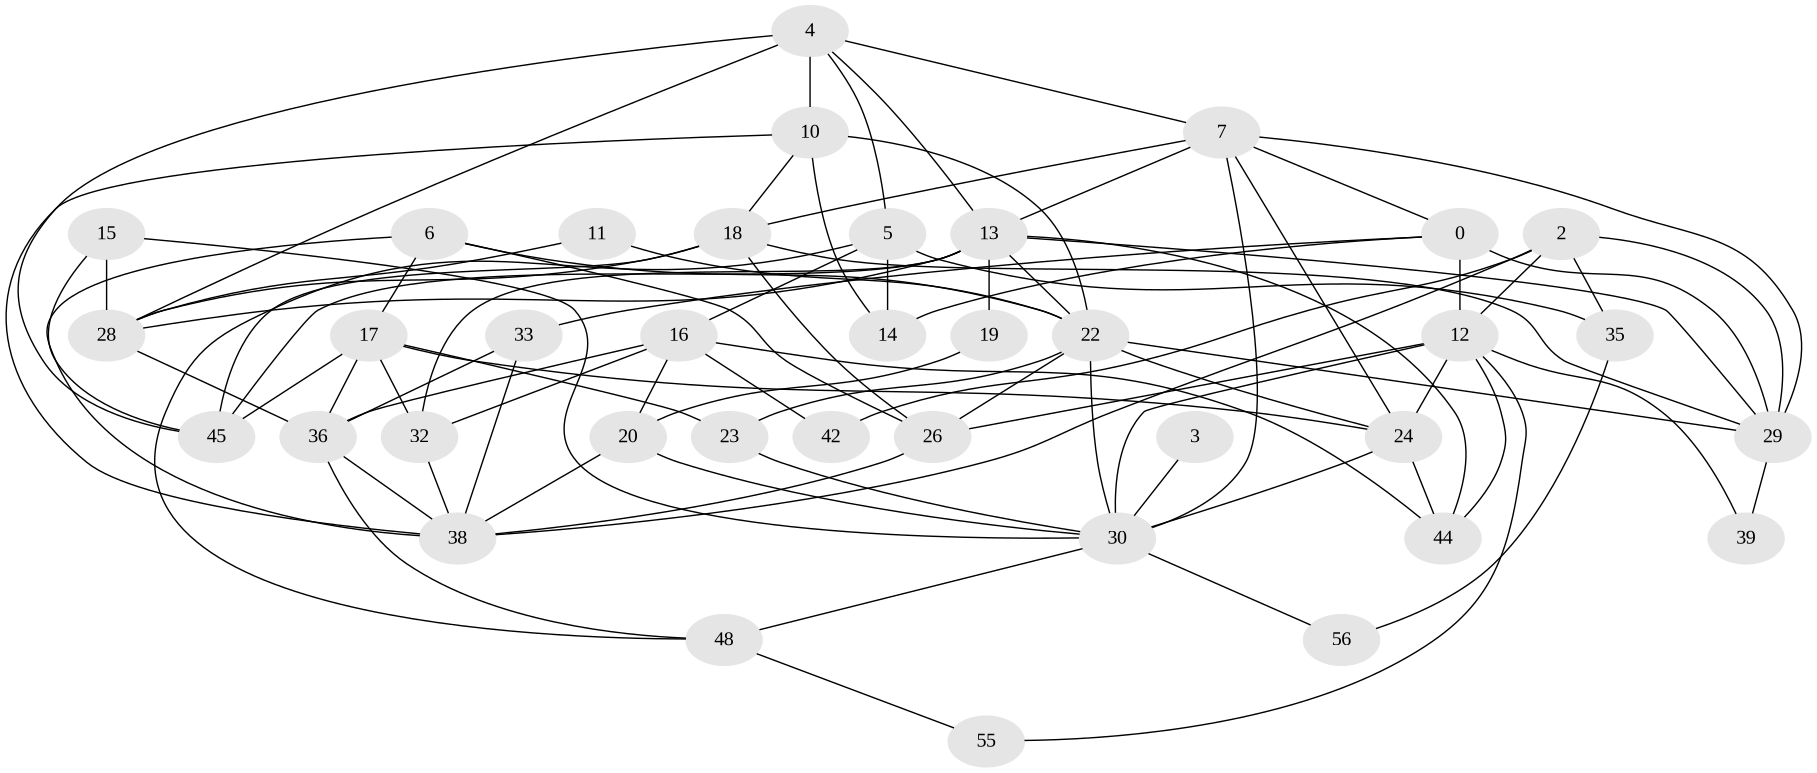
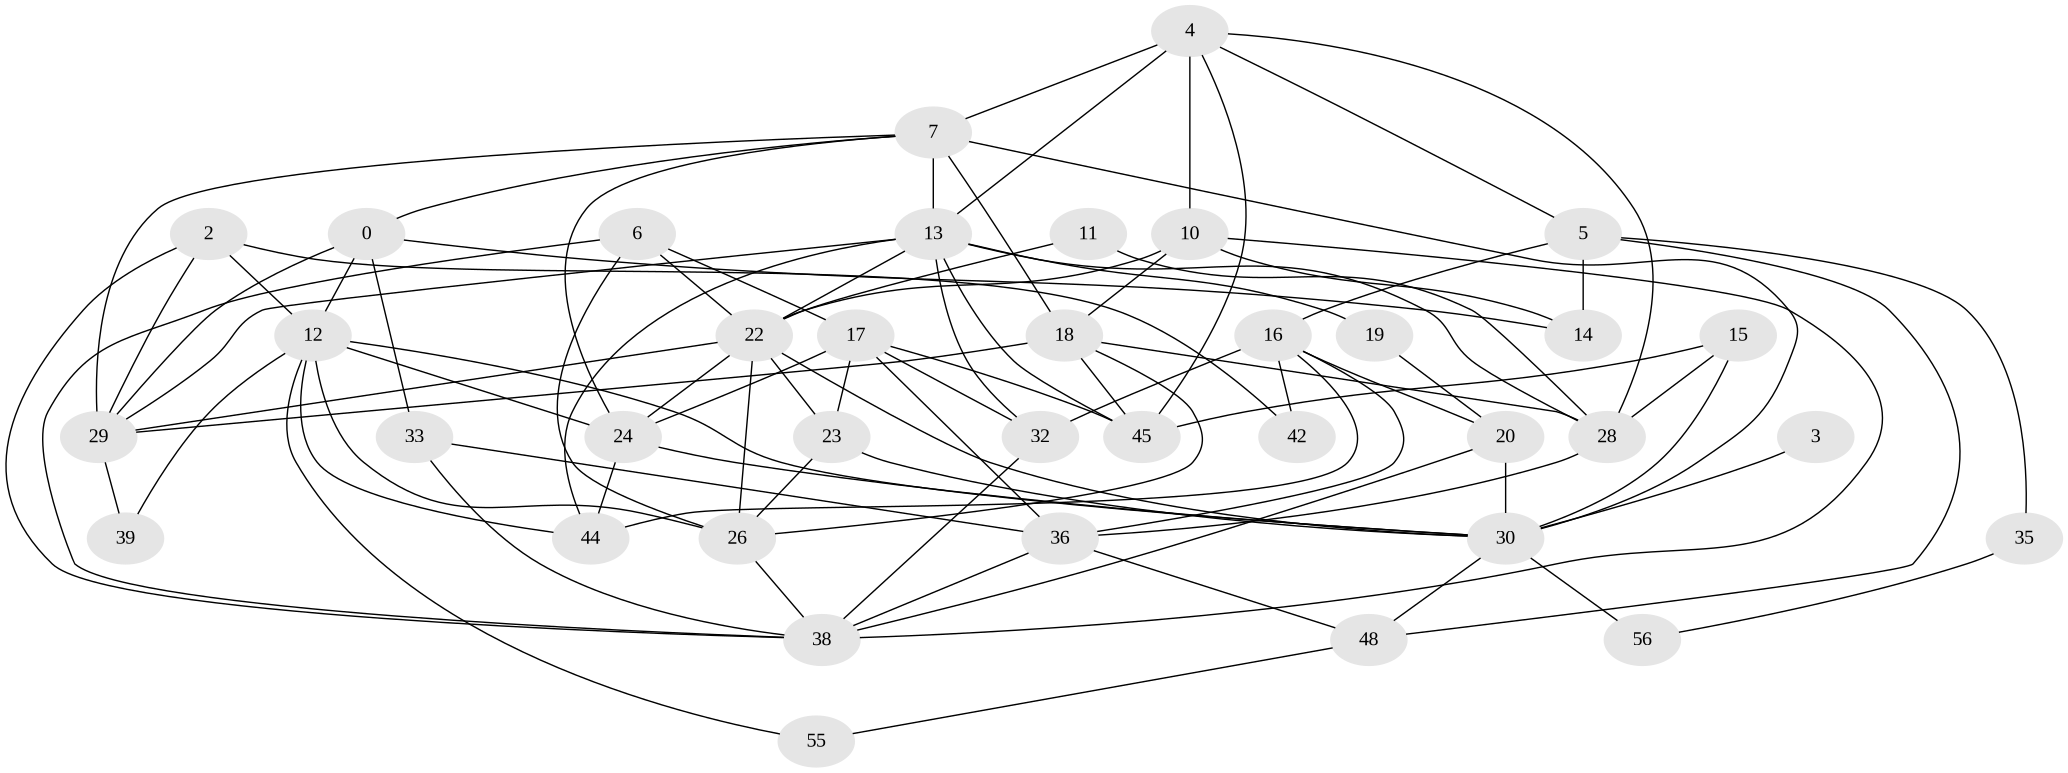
(1587, 282) -> none
none -> (786, 486)
